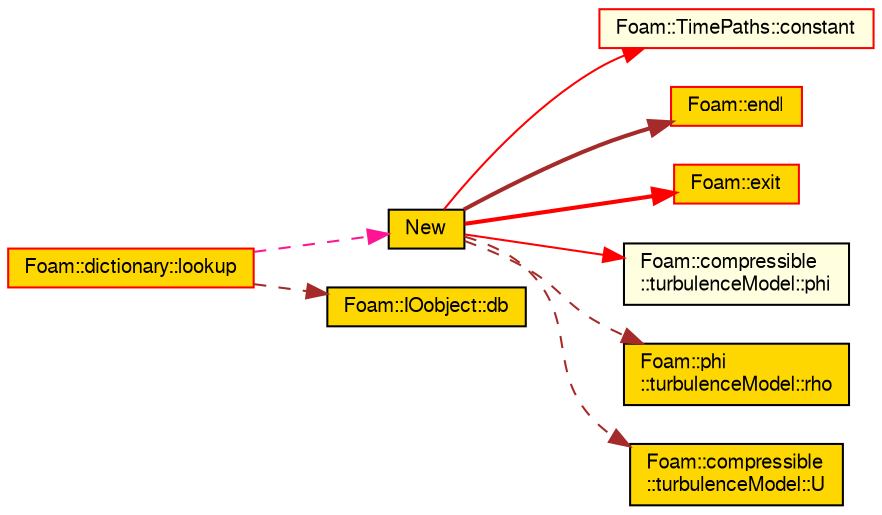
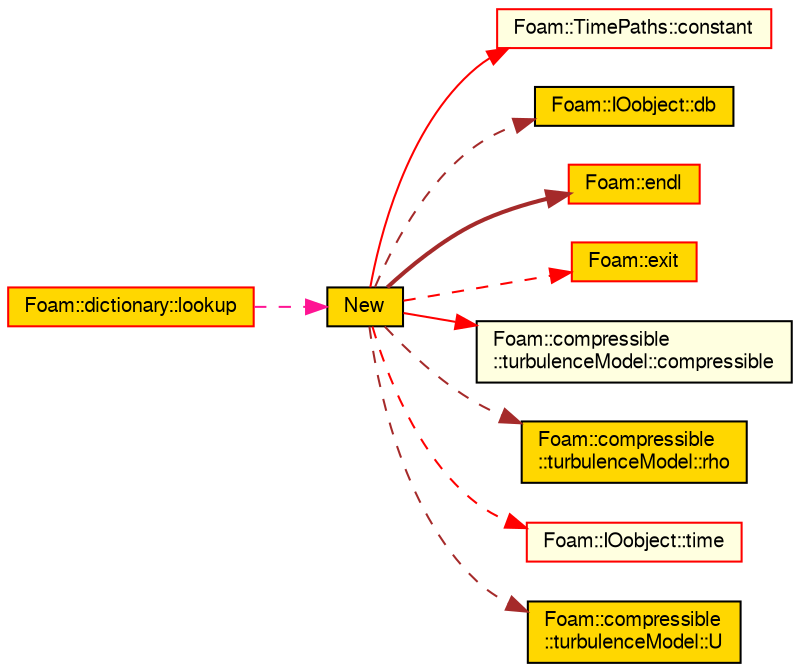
(559, 210) -> (477, 288)
(736, 274) -> (634, 352)
(280, 288) -> (429, 192)
(736, 374) -> (634, 452)
none -> (634, 542)
